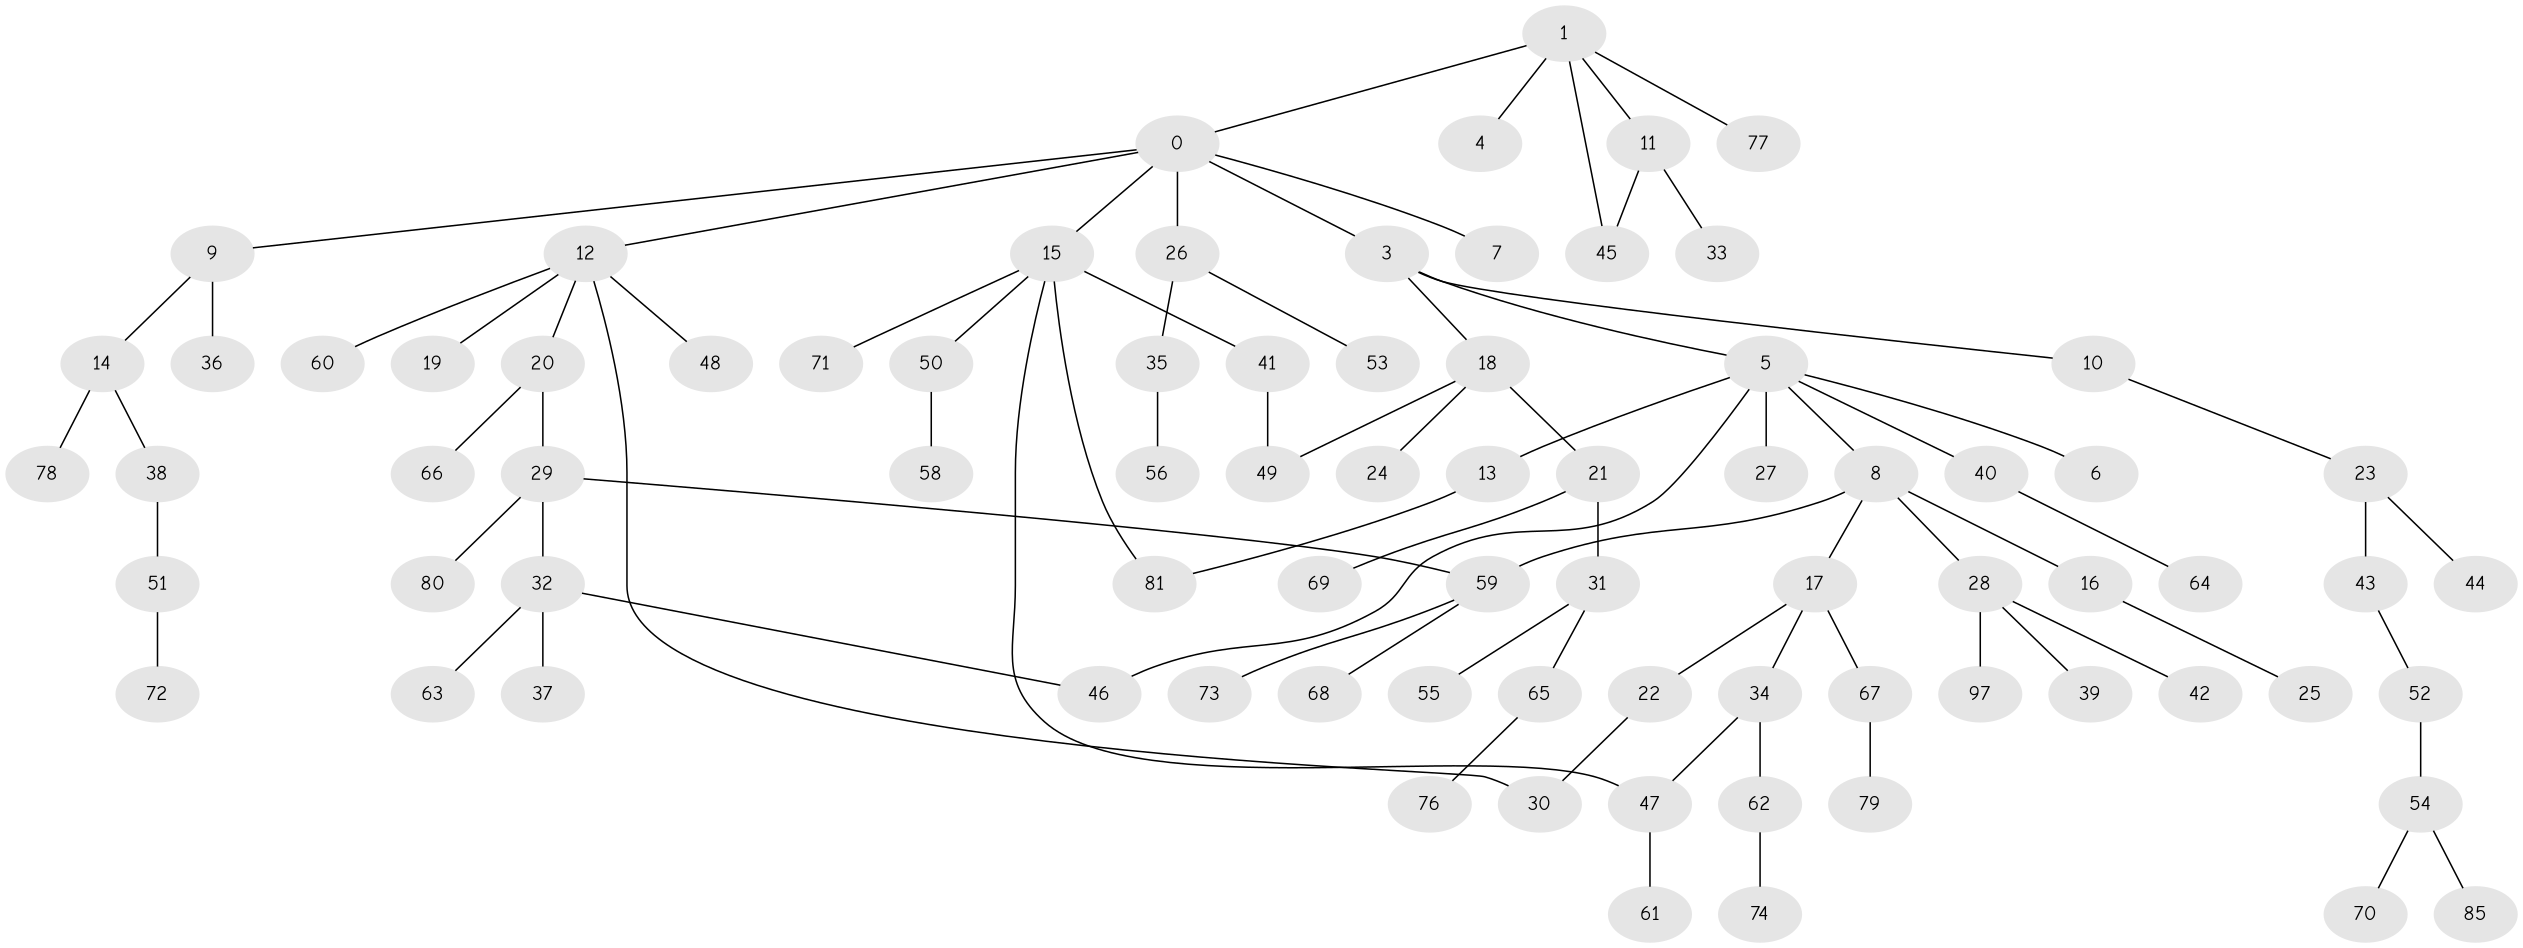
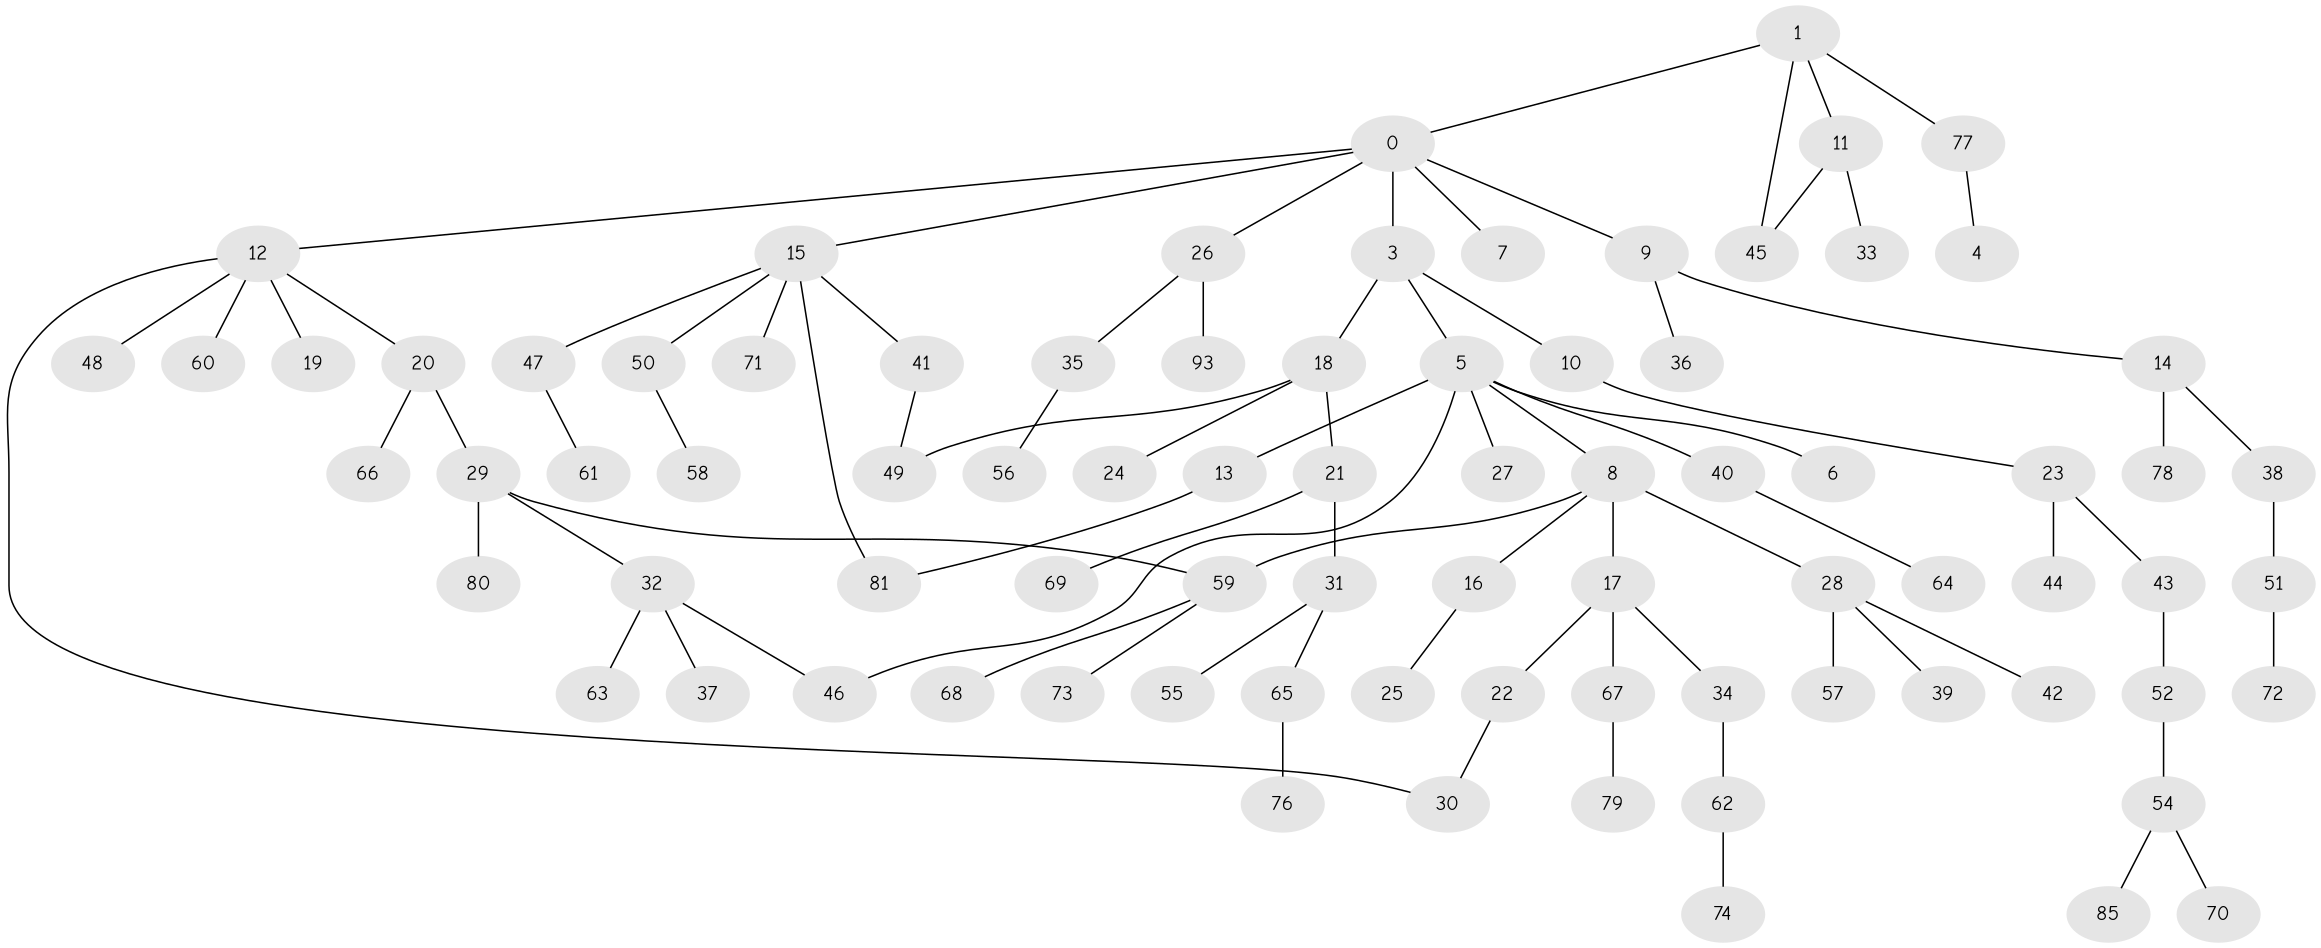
(1522, 89) -> (1970, 199)
(1378, 364) -> (1203, 364)
(1980, 694) -> (1833, 694)
(1705, 749) -> none
